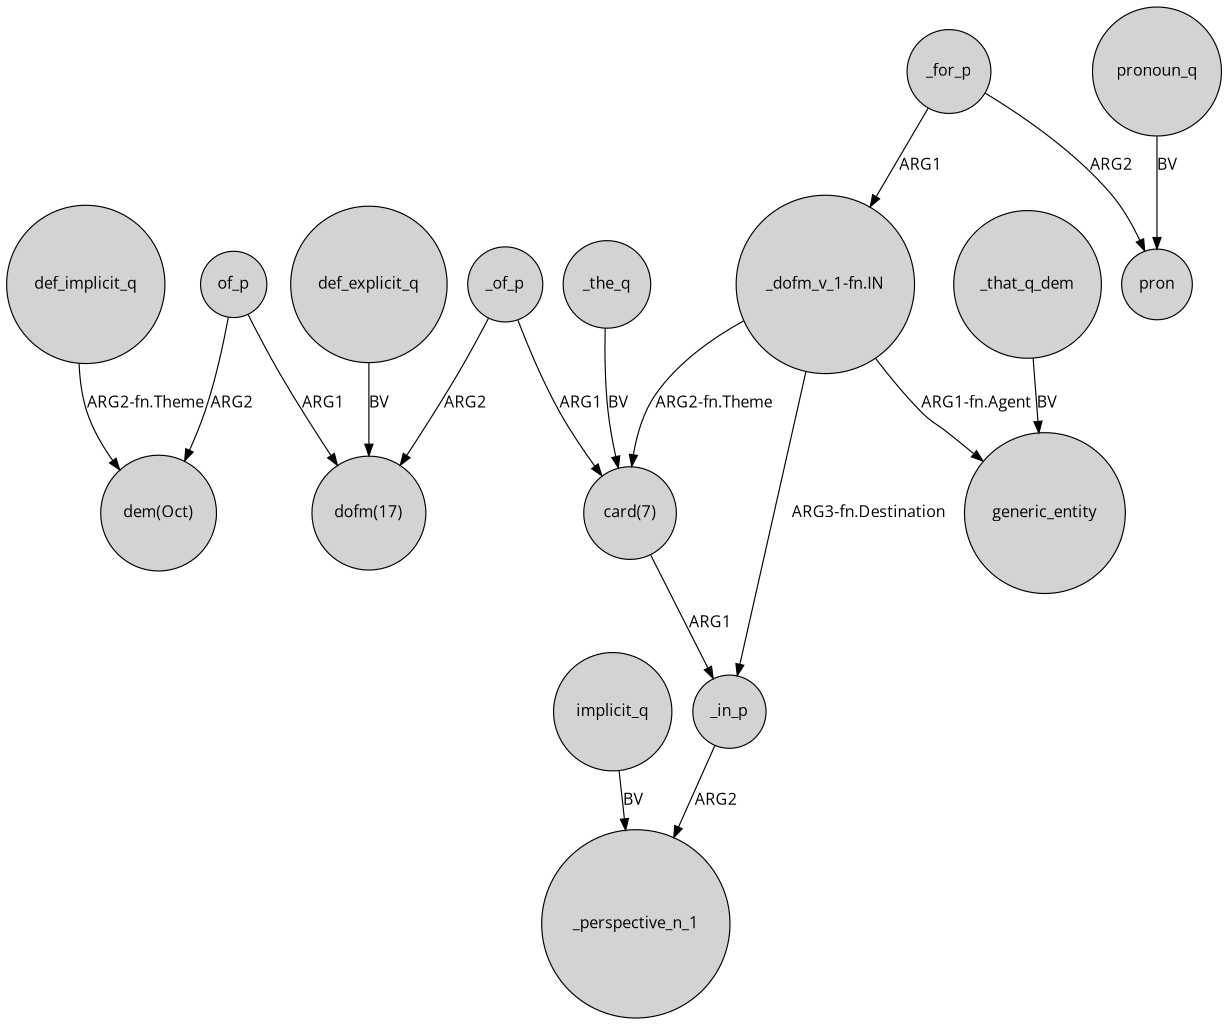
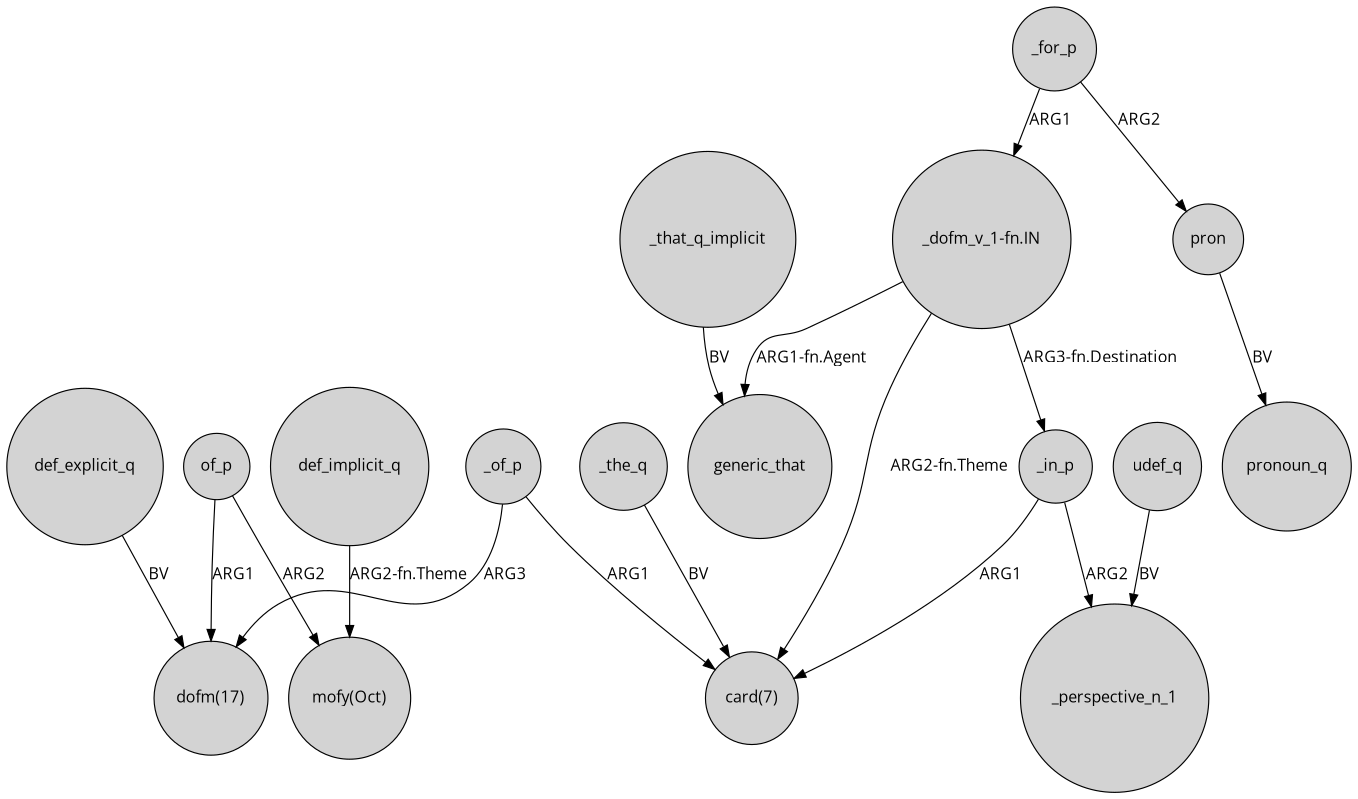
(1157, 187) -> (1241, 334)
(1028, 284) -> (708, 239)
(465, 403) -> (505, 575)
(159, 513) -> (350, 698)
(1045, 513) -> (760, 467)
(679, 611) -> (933, 600)
(613, 712) -> (1157, 467)
